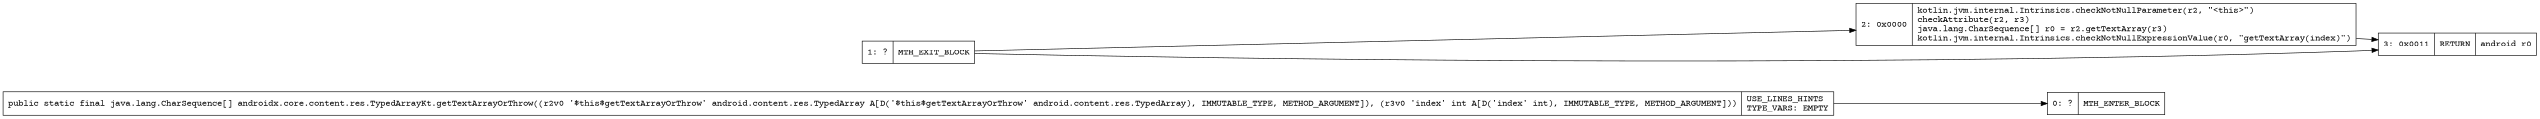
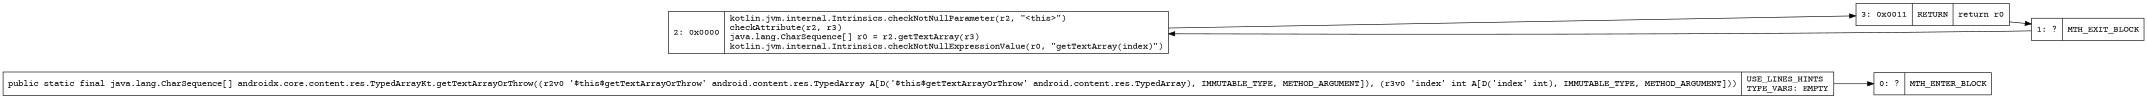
(2506, 44) -> (1981, 14)
(1673, 61) -> (2017, 23)
